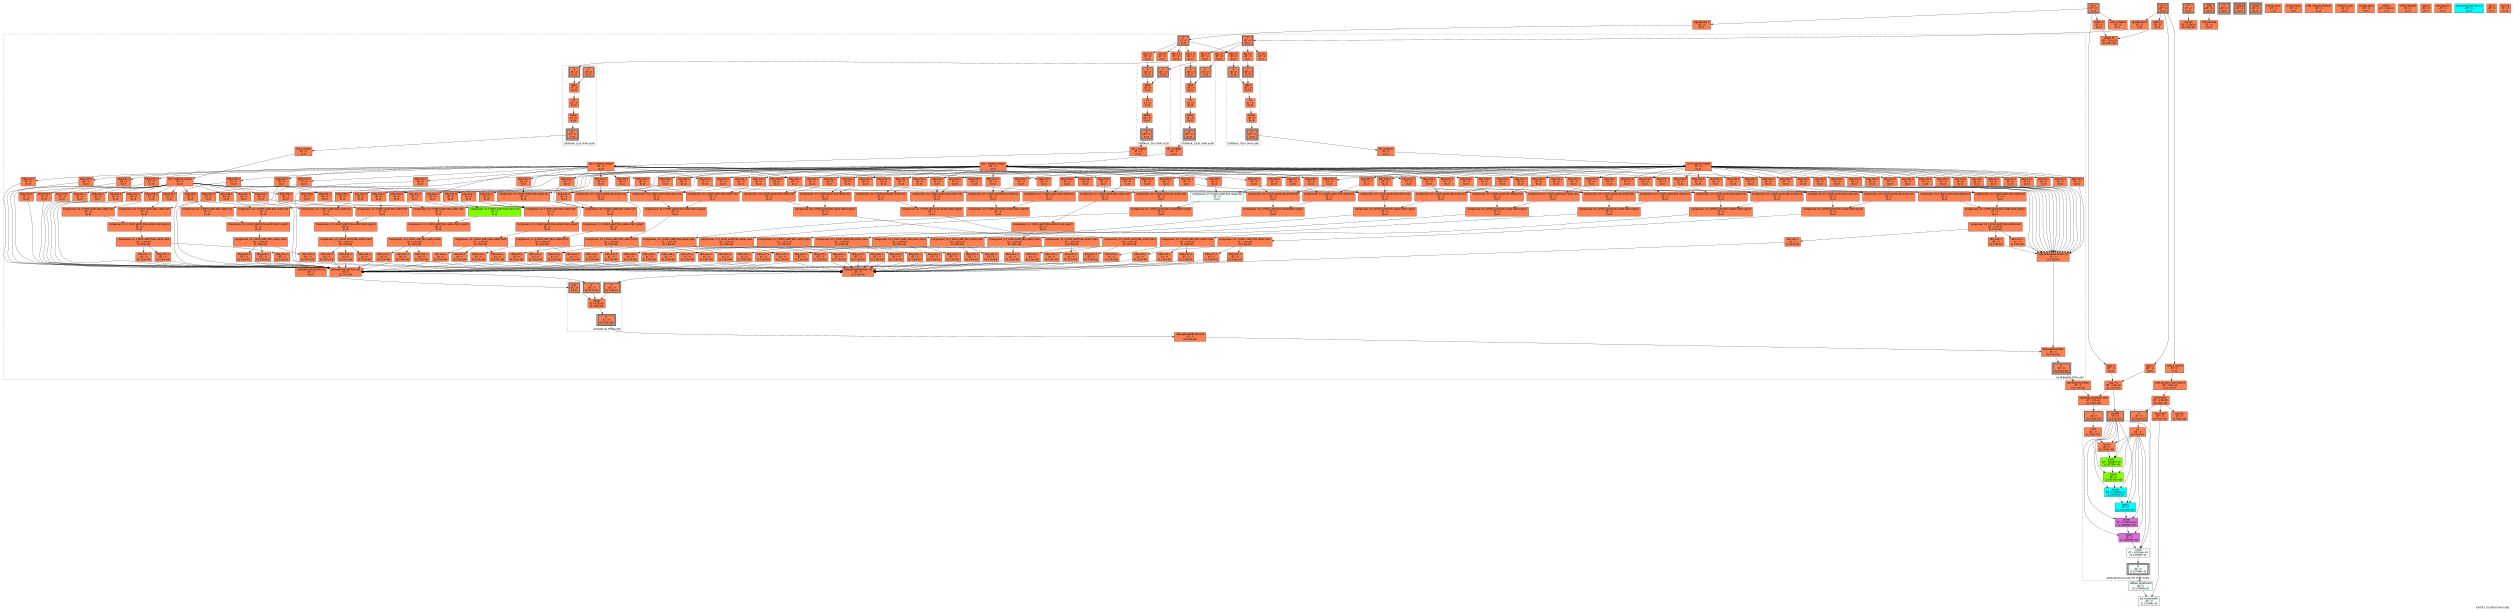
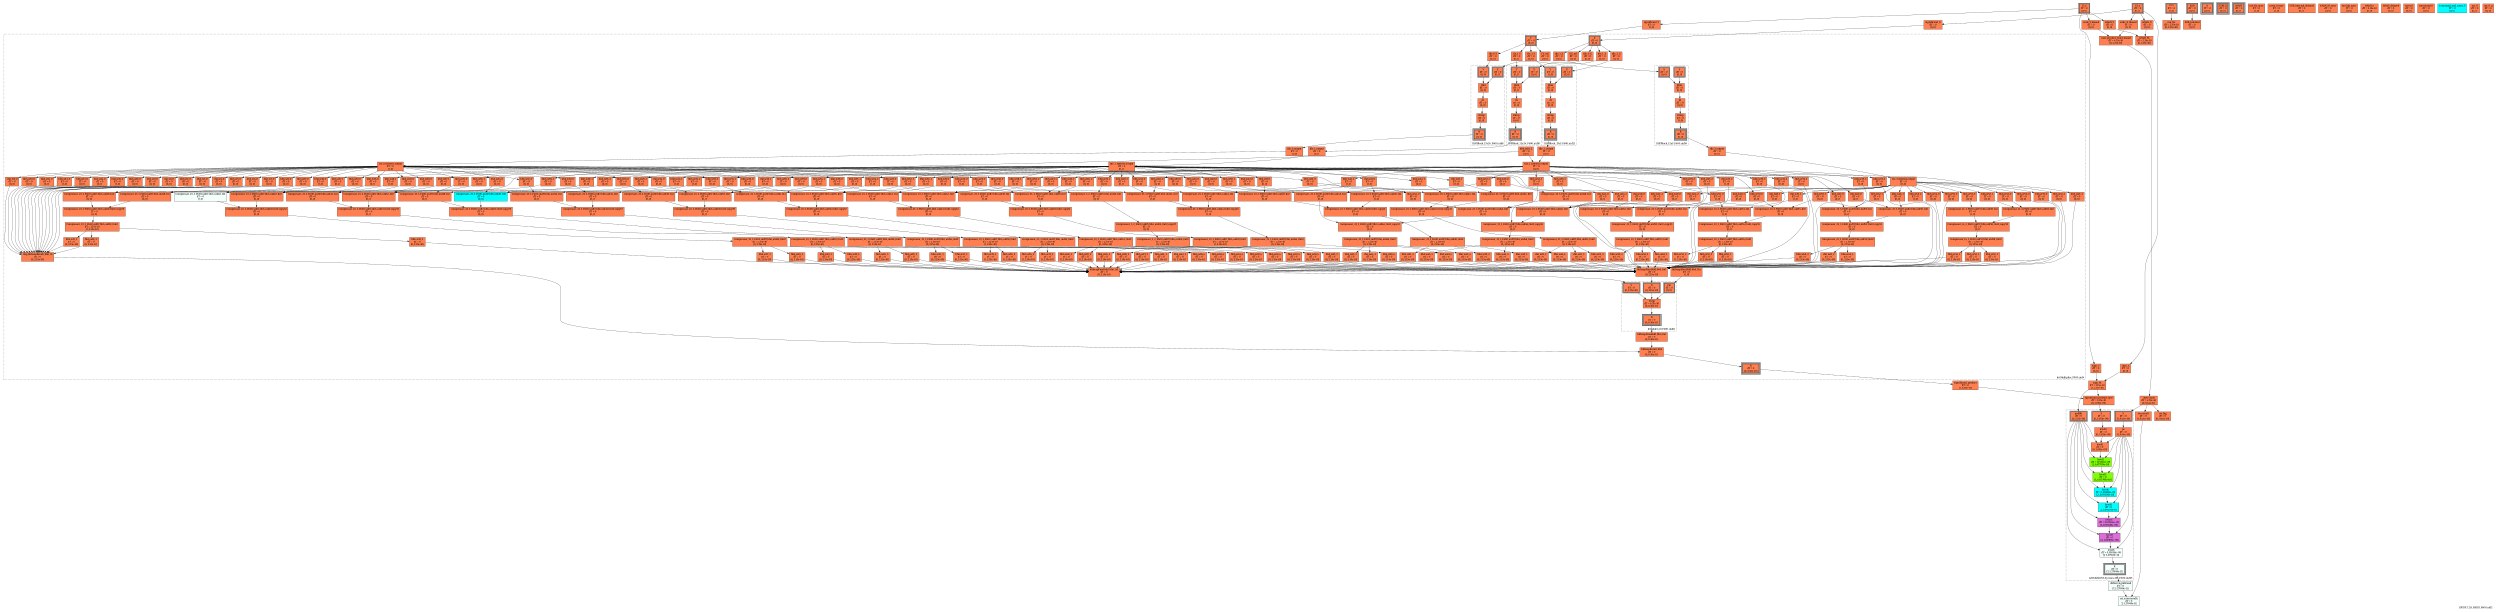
none -> (2122, 32)
(790, 169) -> (1531, 158)
none -> (303, 182)
(1721, 197) -> (481, 197)
(495, 212) -> (1724, 212)
